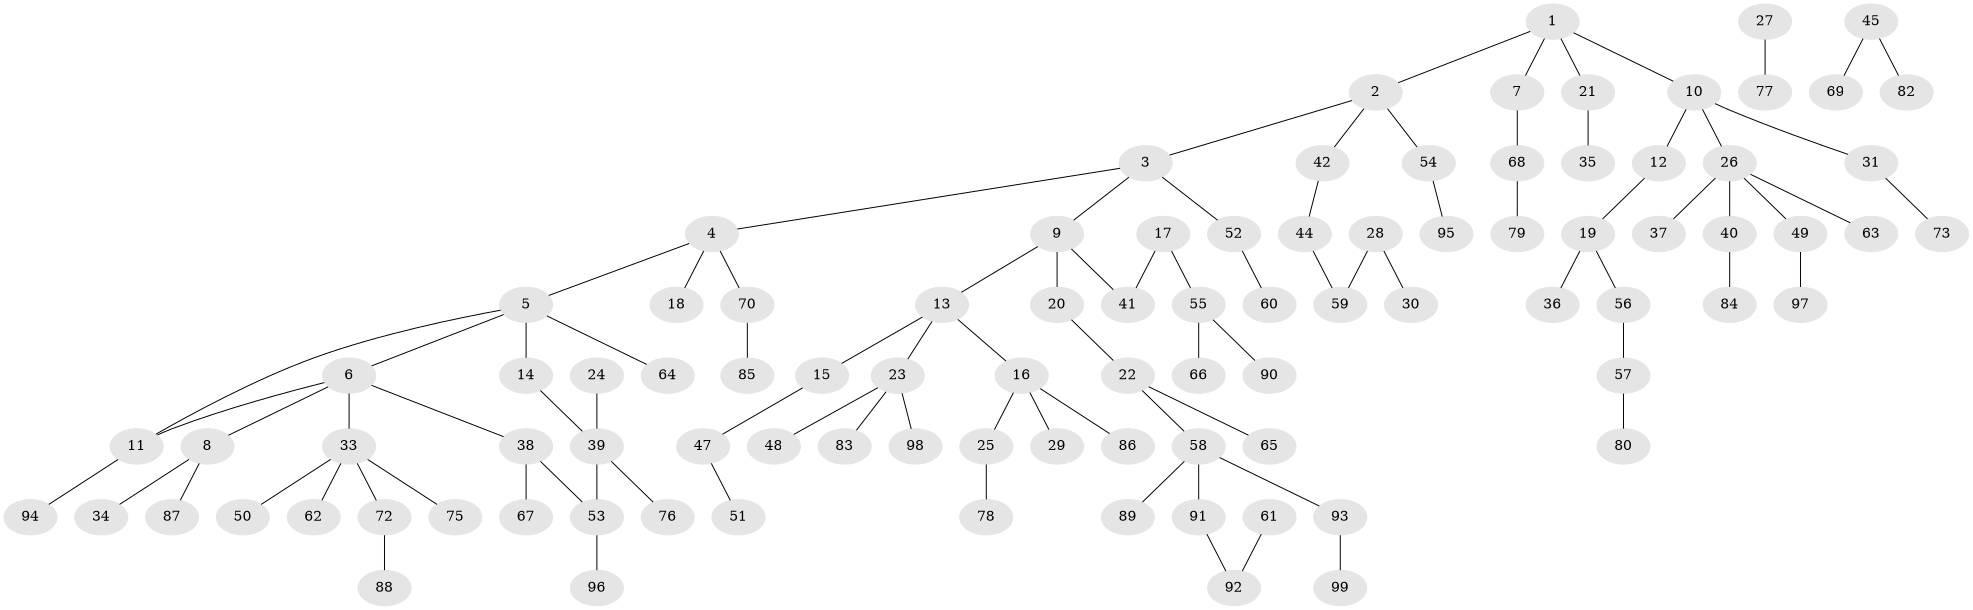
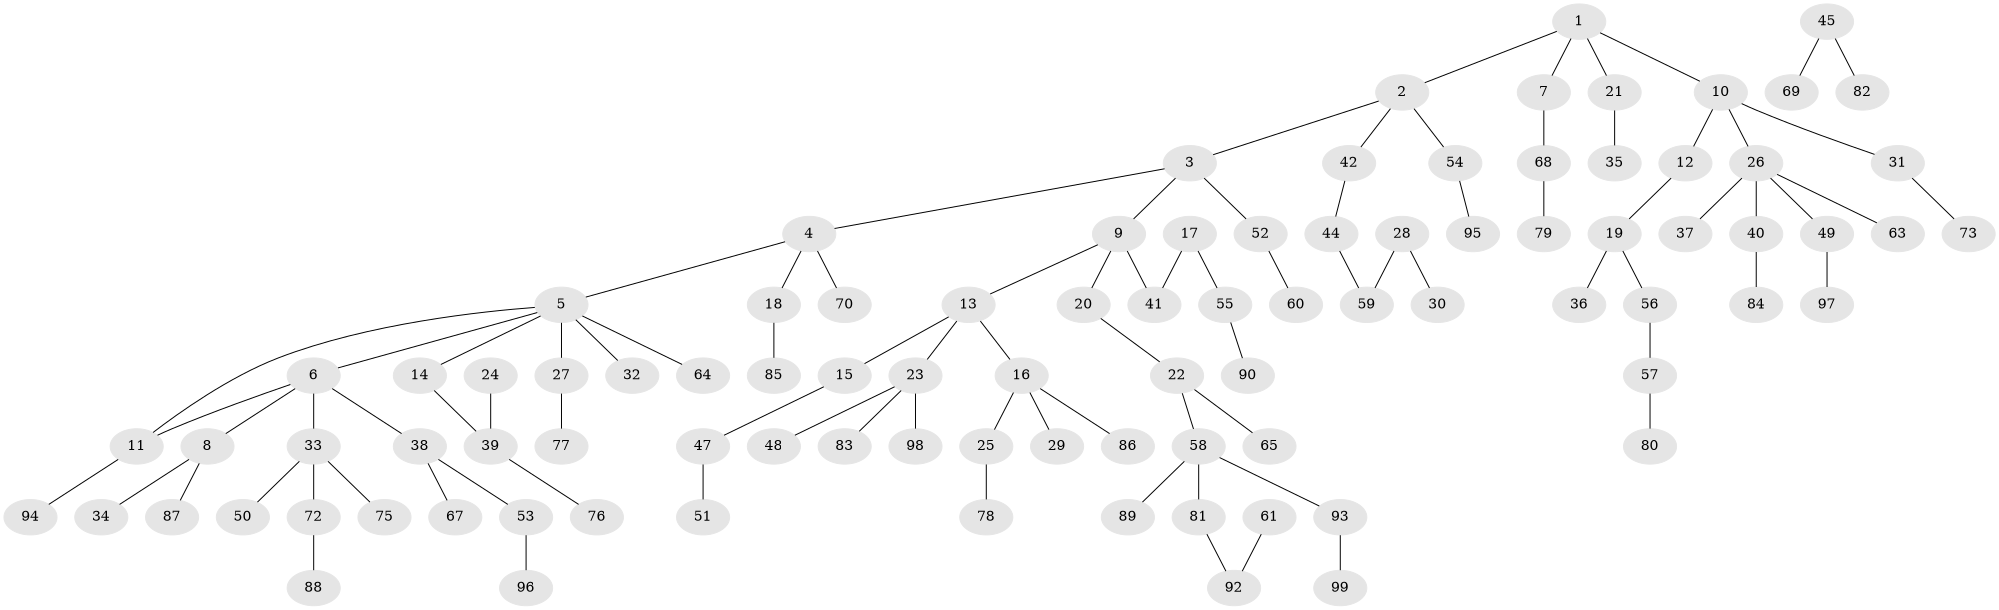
none -> (561, 340)
(747, 340) -> (774, 340)
none -> (632, 376)
(1199, 376) -> none
(597, 482) -> none
(314, 517) -> none
(1199, 517) -> (1199, 517)
